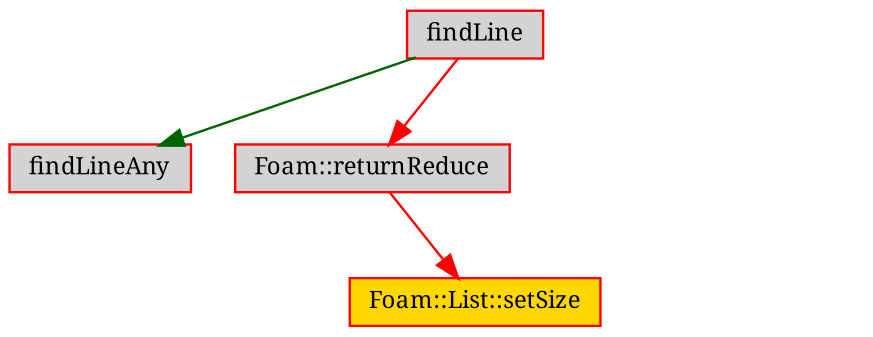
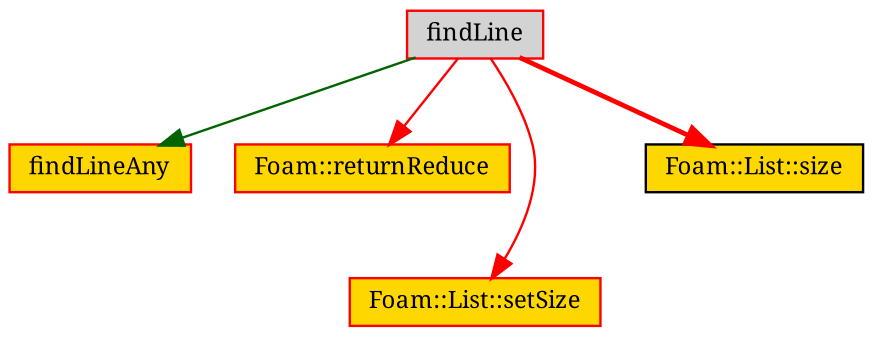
(100, 168) -> (100, 168)
(372, 168) -> (372, 168)
none -> (754, 168)
(416, 226) -> (534, 156)
